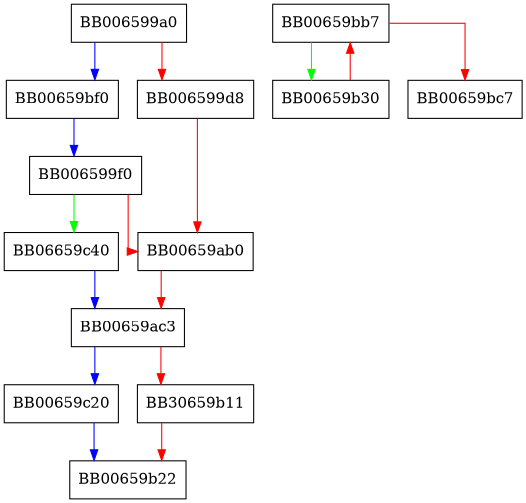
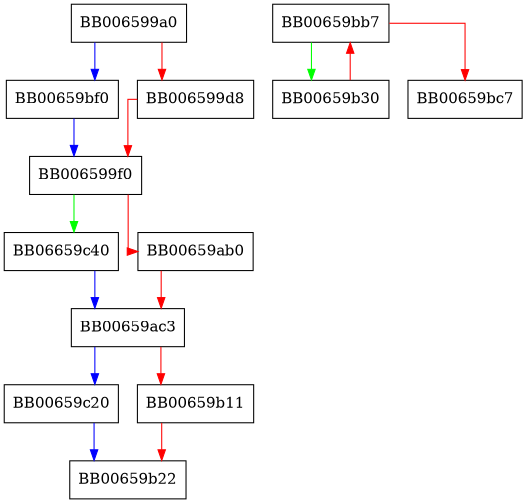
(197, 170) -> (128, 118)
(196, 404) -> (196, 404)
